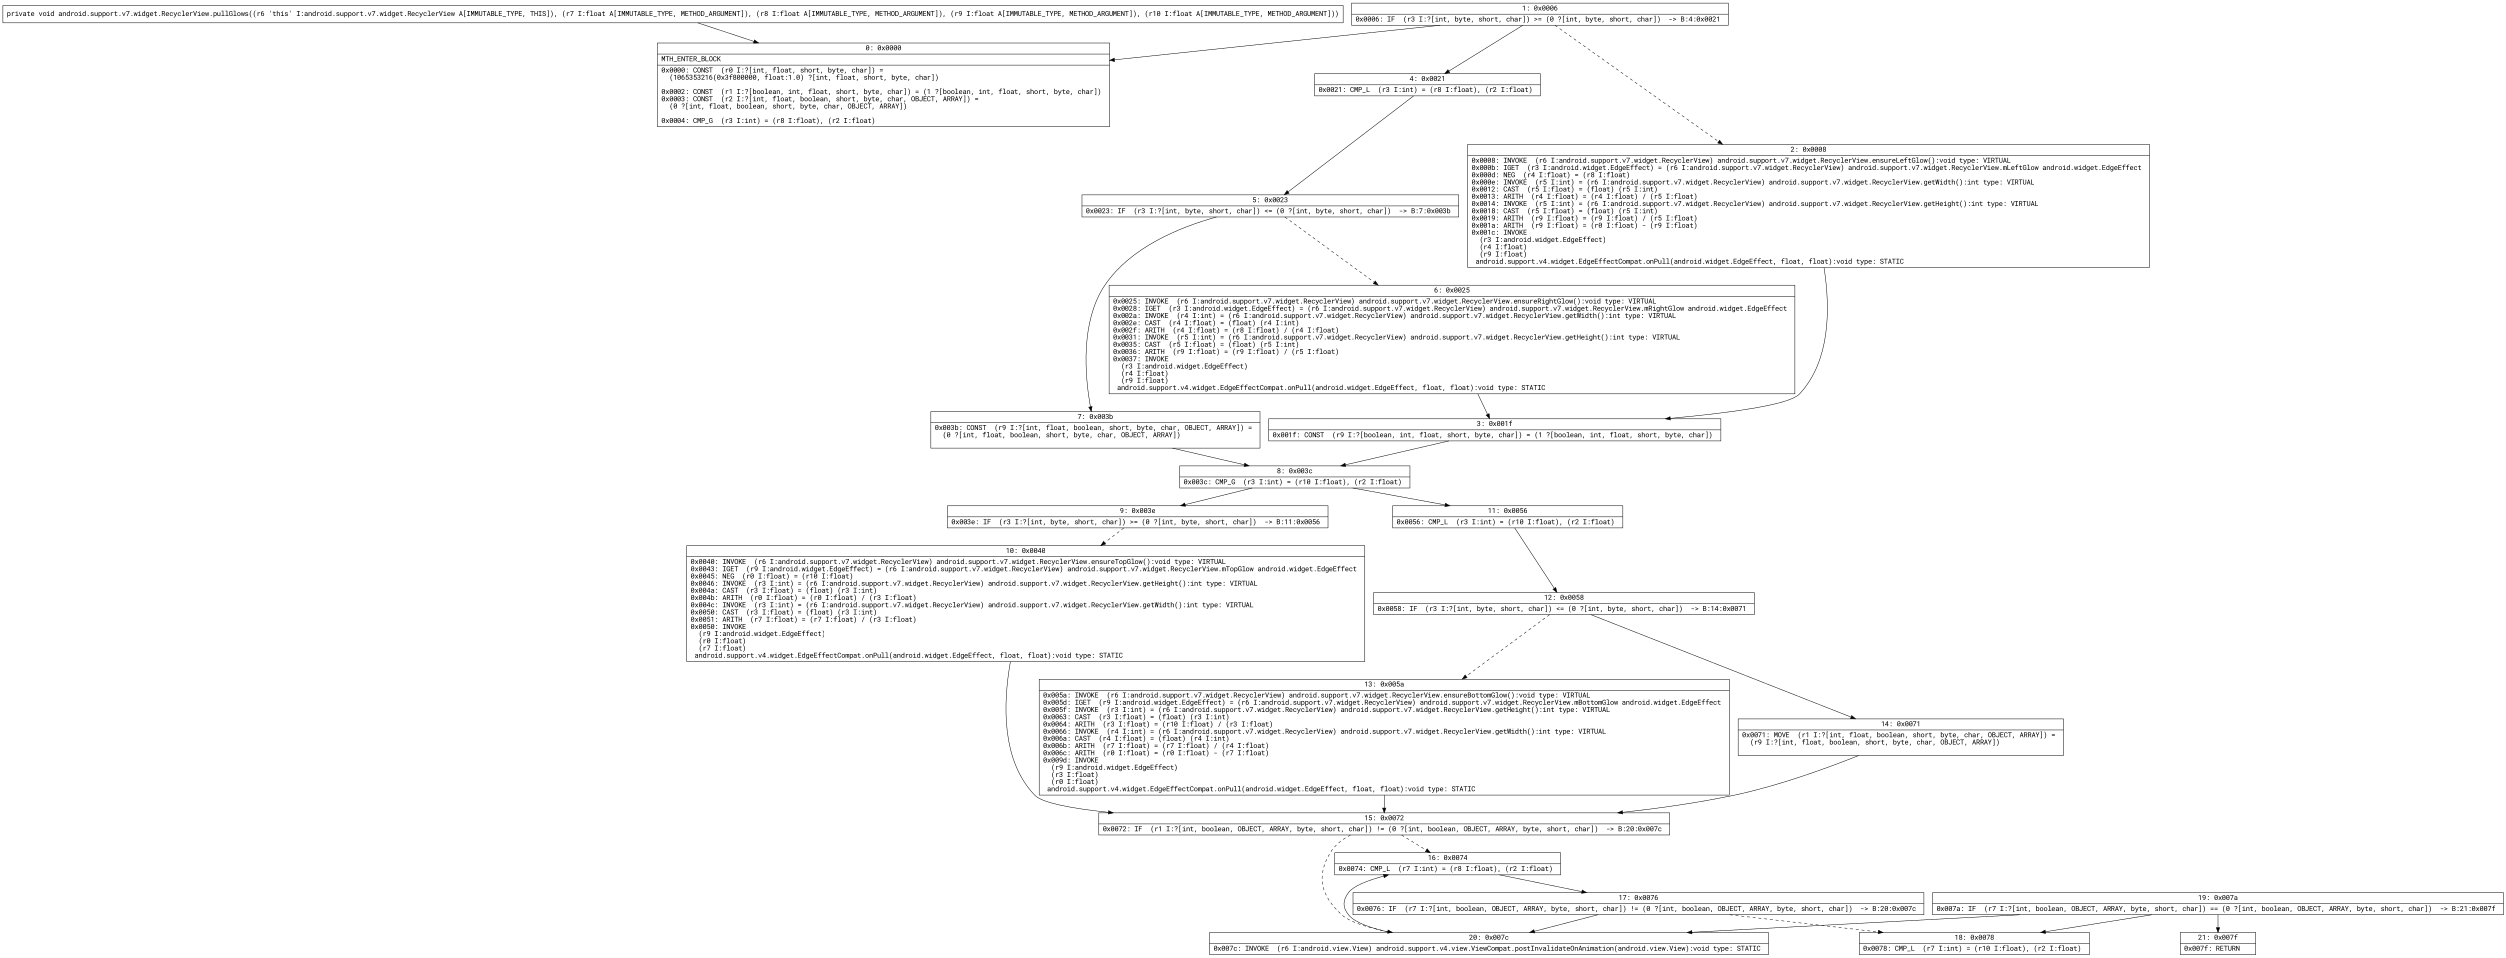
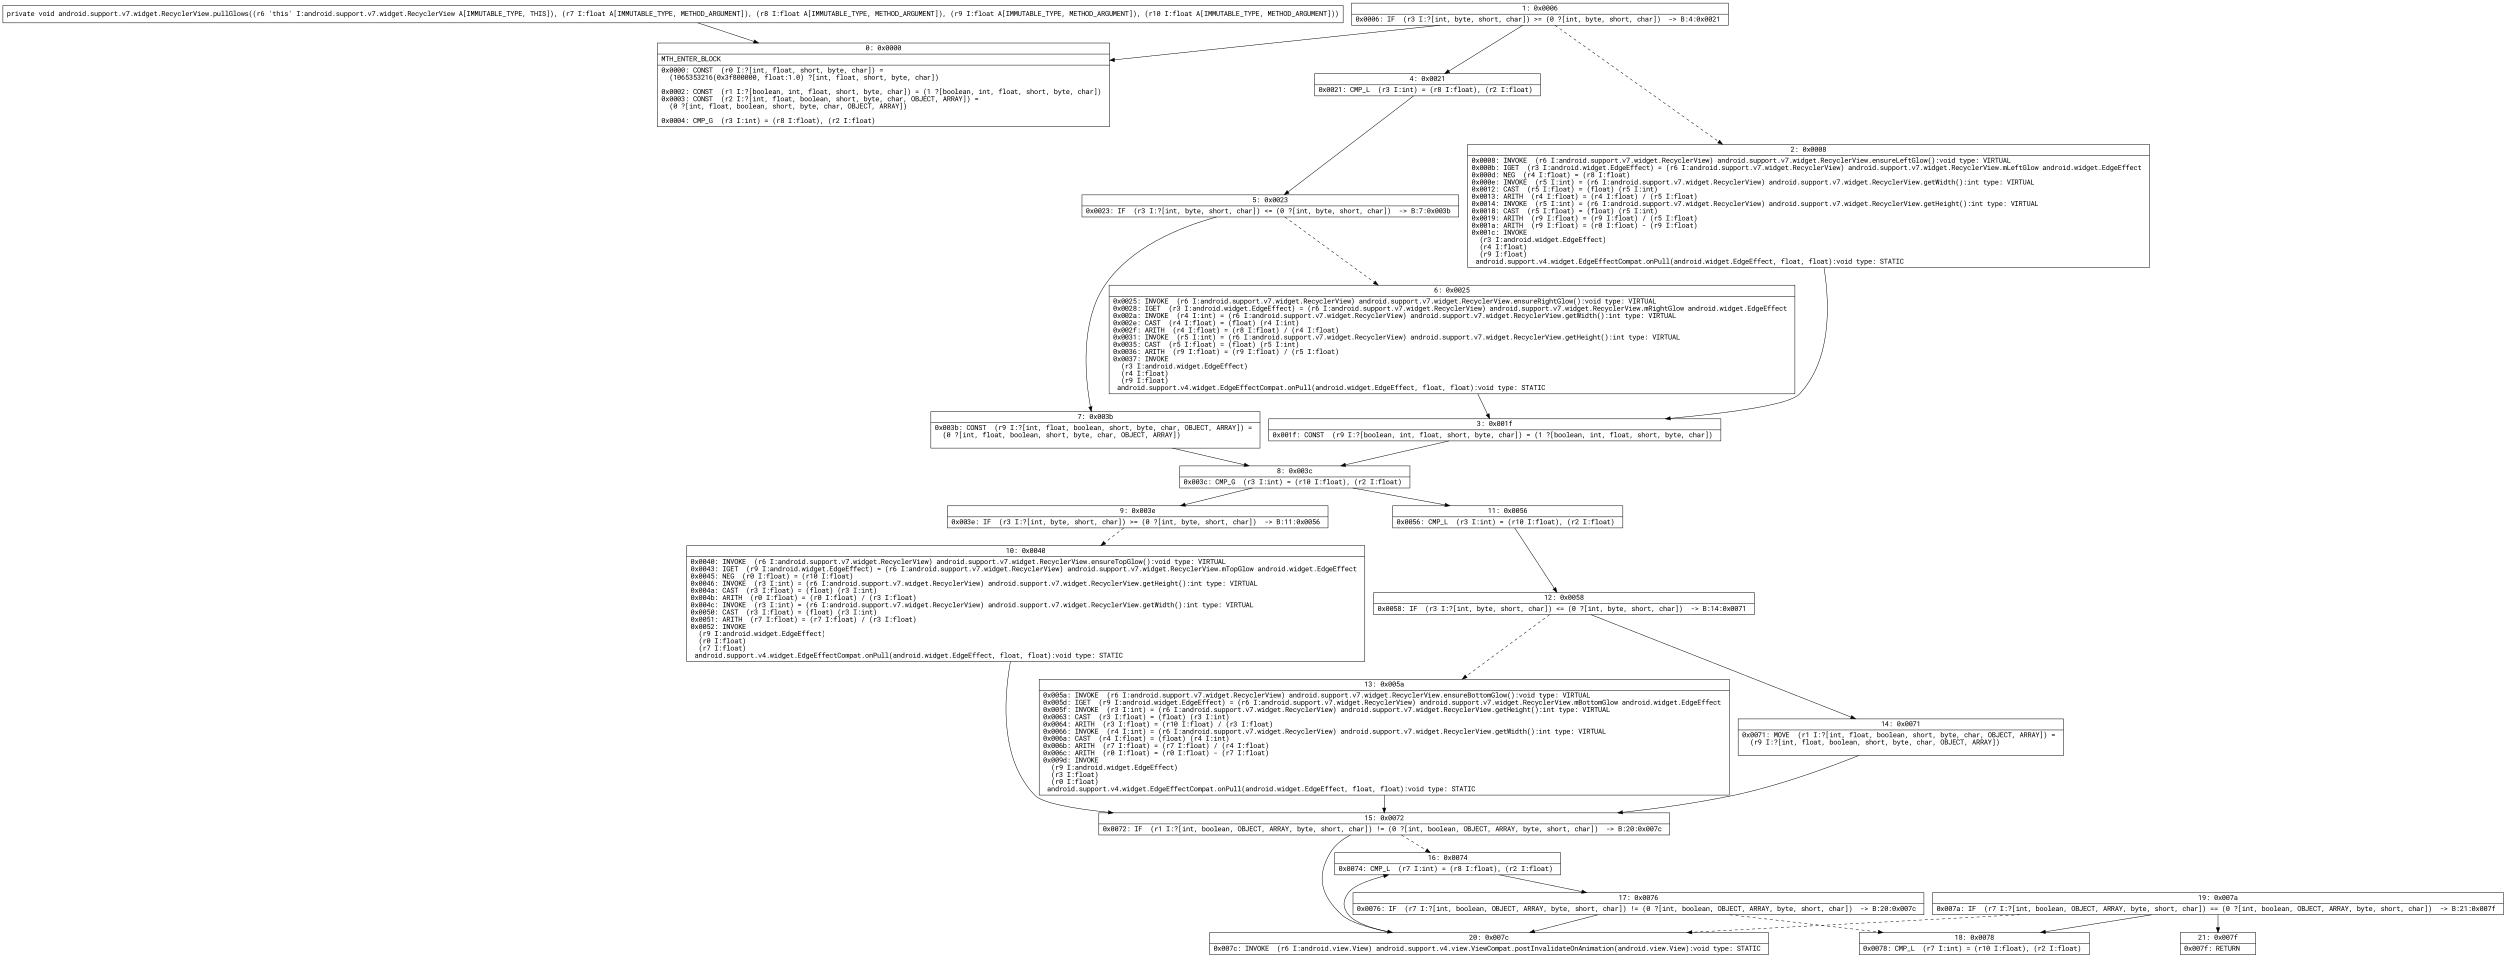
(723, 627) -> (723, 627)
(1327, 896) -> (1327, 896)
(1856, 923) -> (1856, 923)
